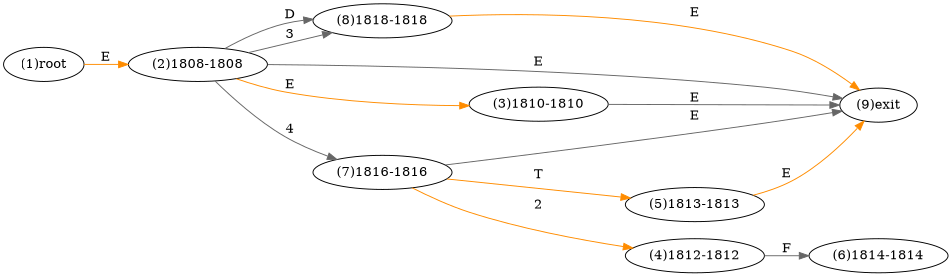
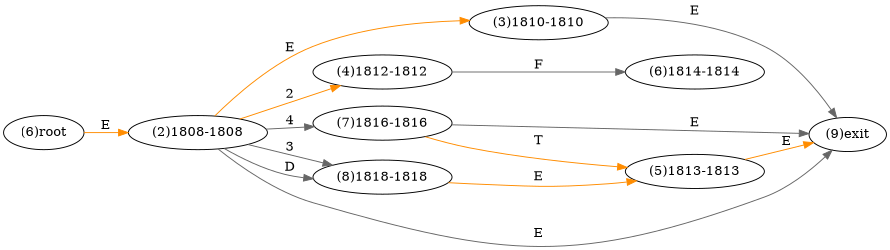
(656, 23) -> (538, 186)
(44, 64) -> (44, 133)
(515, 225) -> (286, 104)
